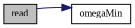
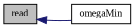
(49, 8) -> (59, 21)
